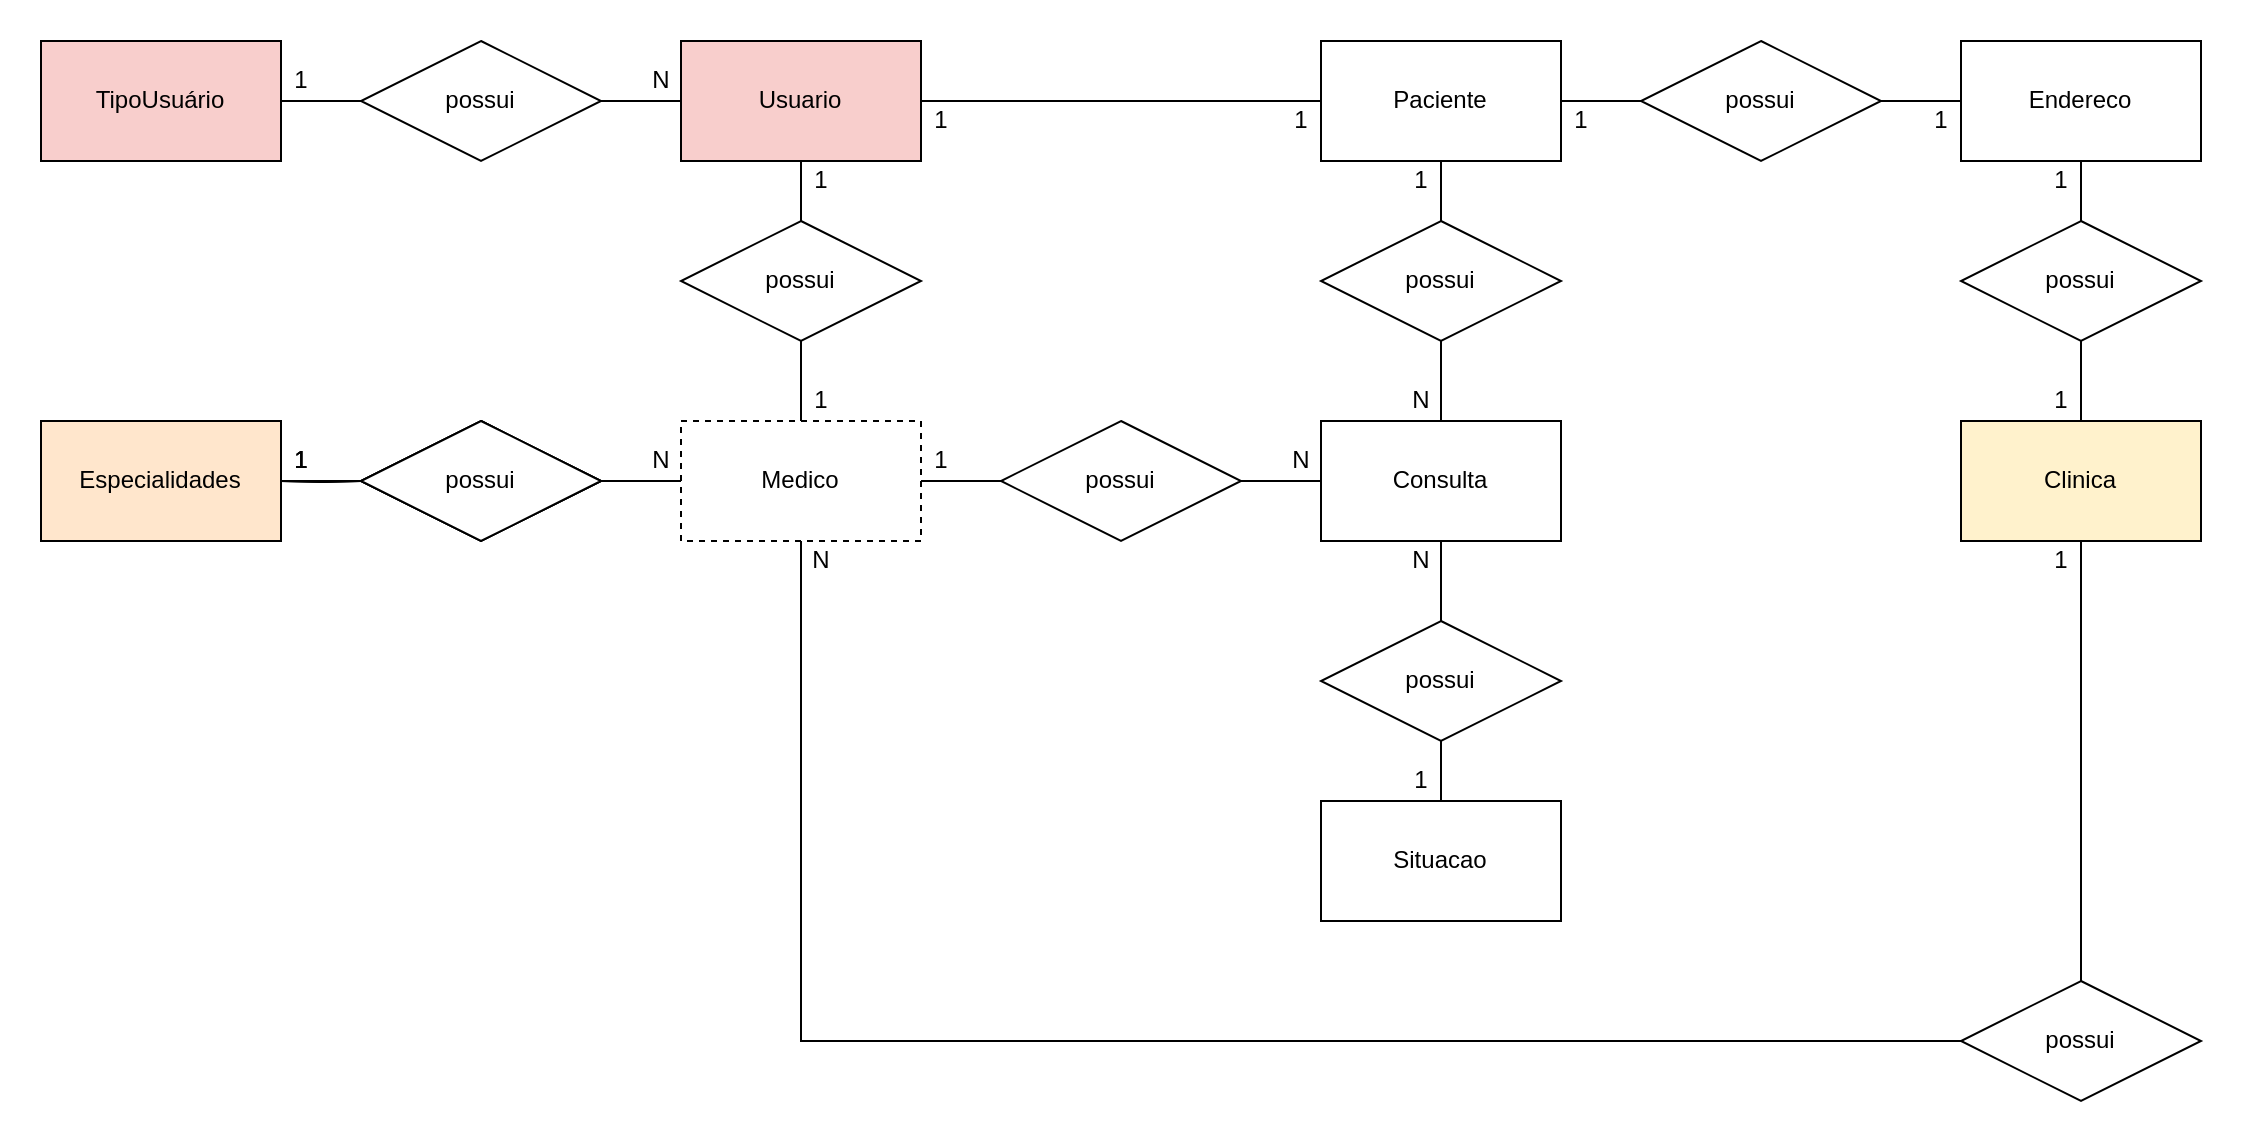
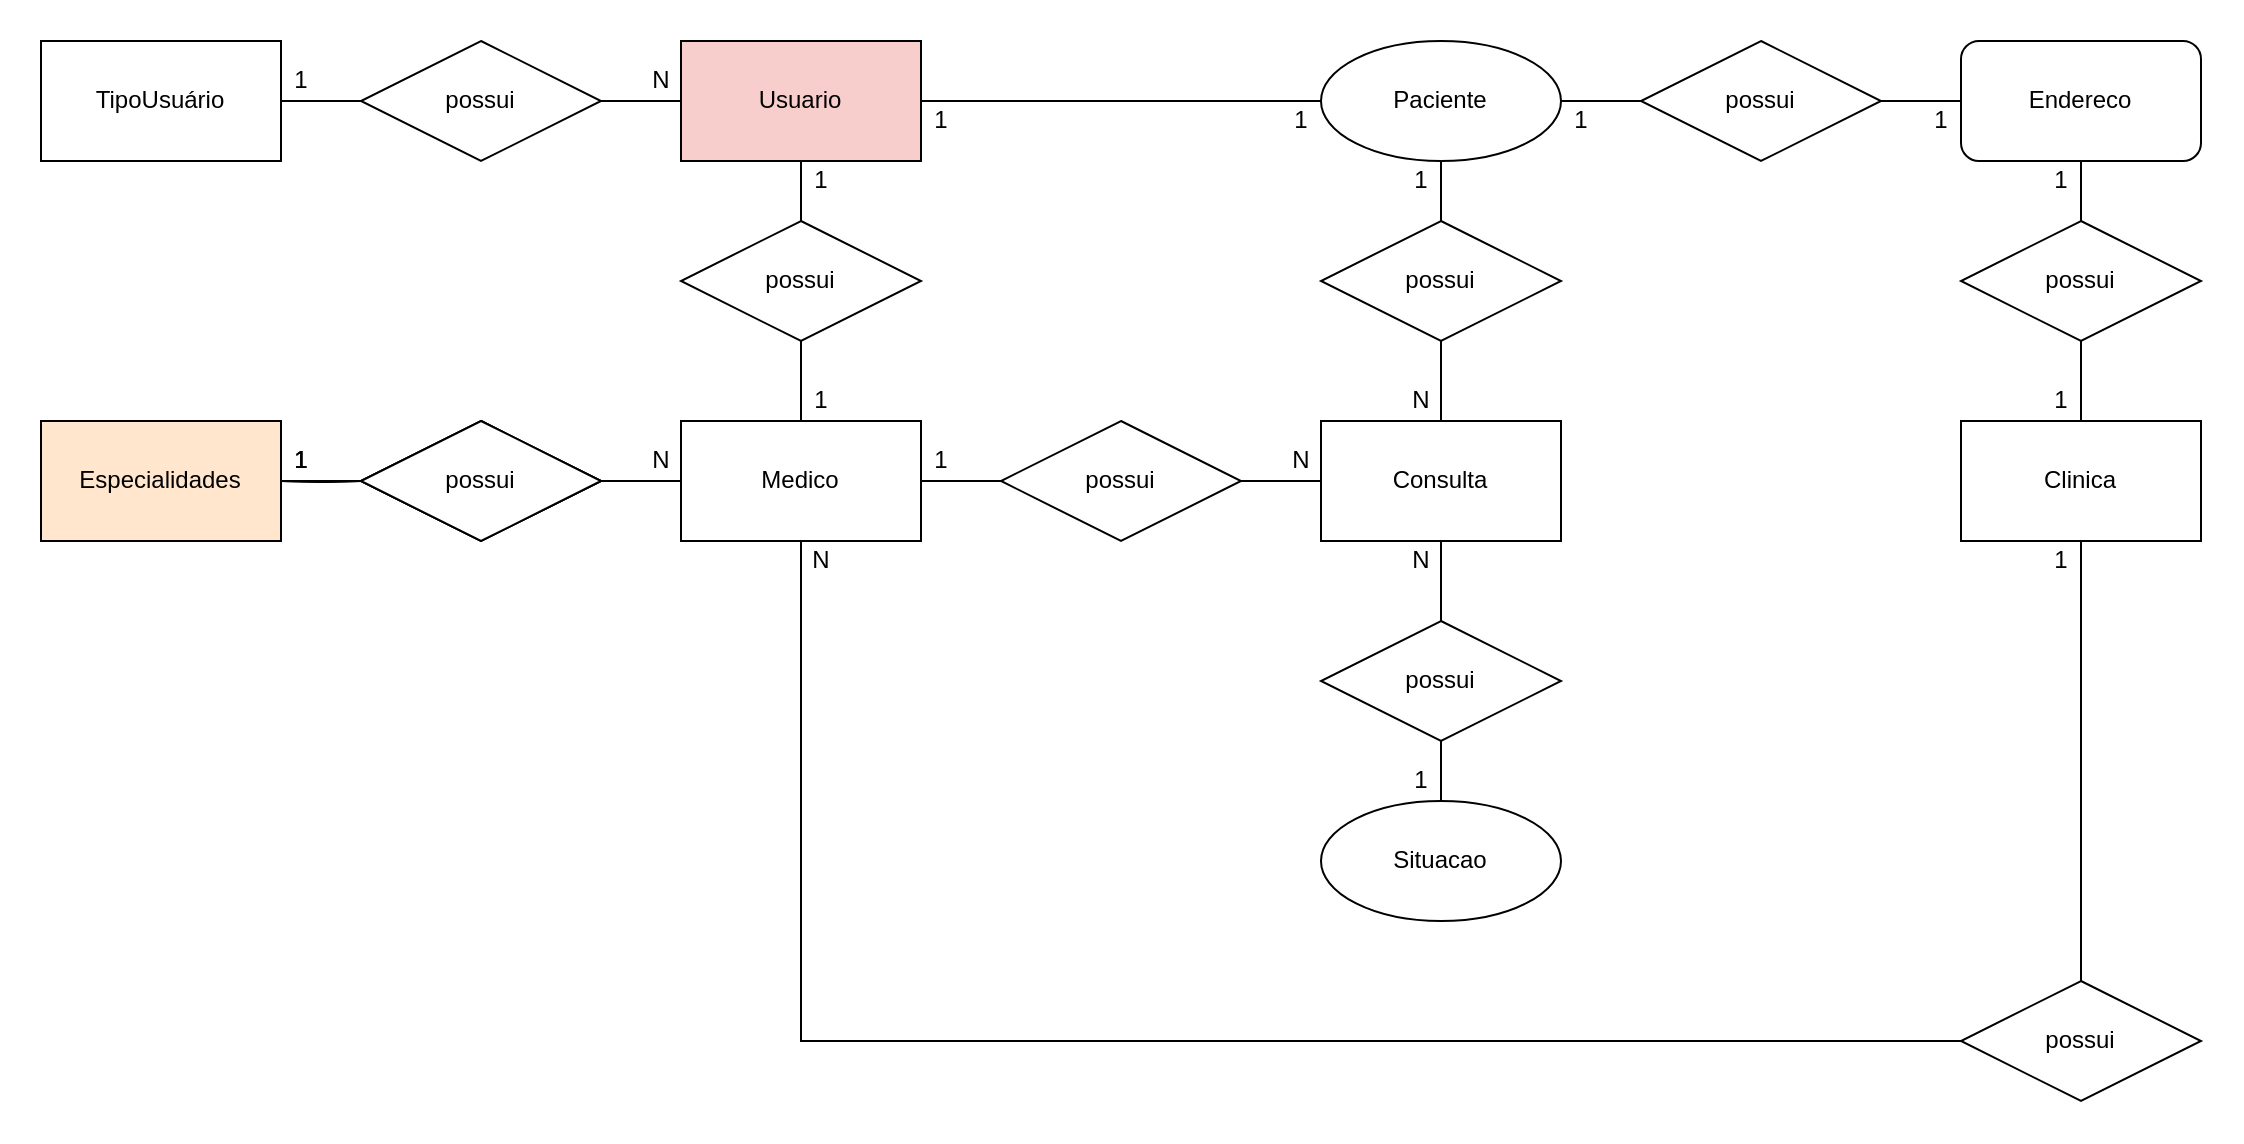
(161, 101) -> (161, 101)
(1441, 101) -> (1441, 101)
(2081, 101) -> (2081, 101)
(801, 481) -> (801, 481)
(2081, 481) -> (2081, 481)
(1441, 861) -> (1441, 861)
